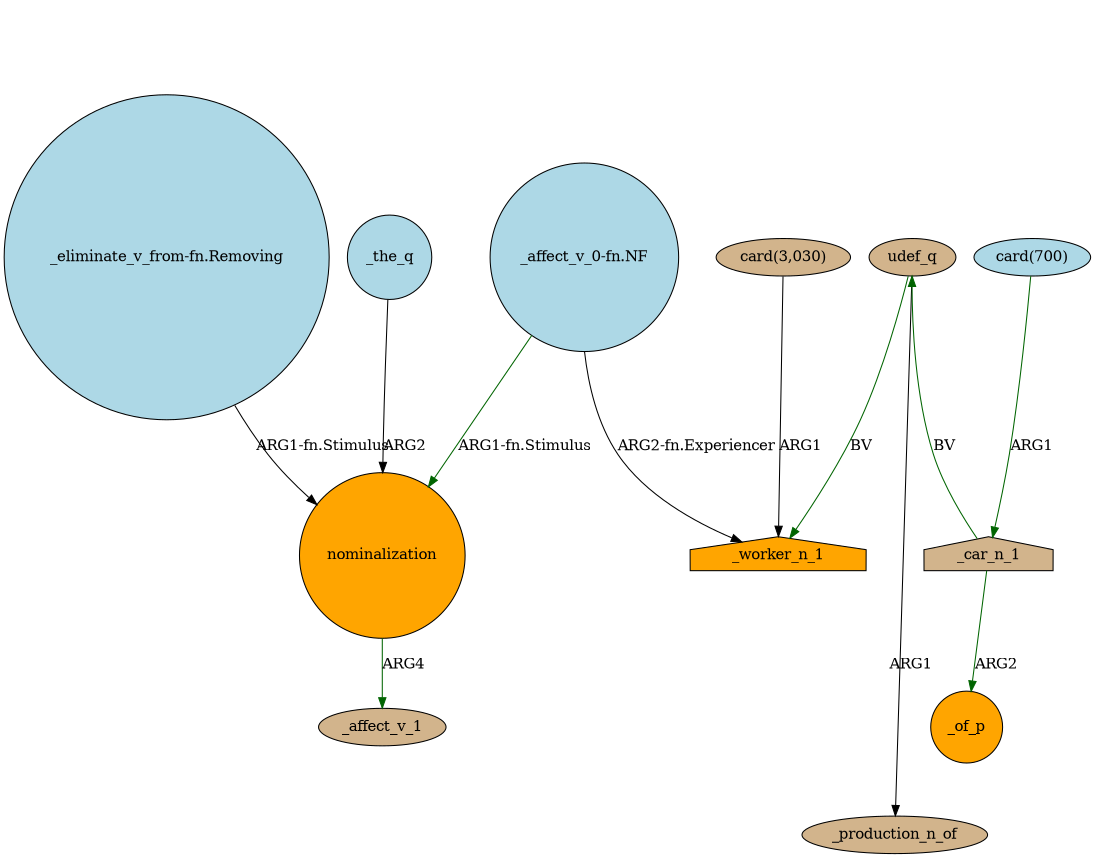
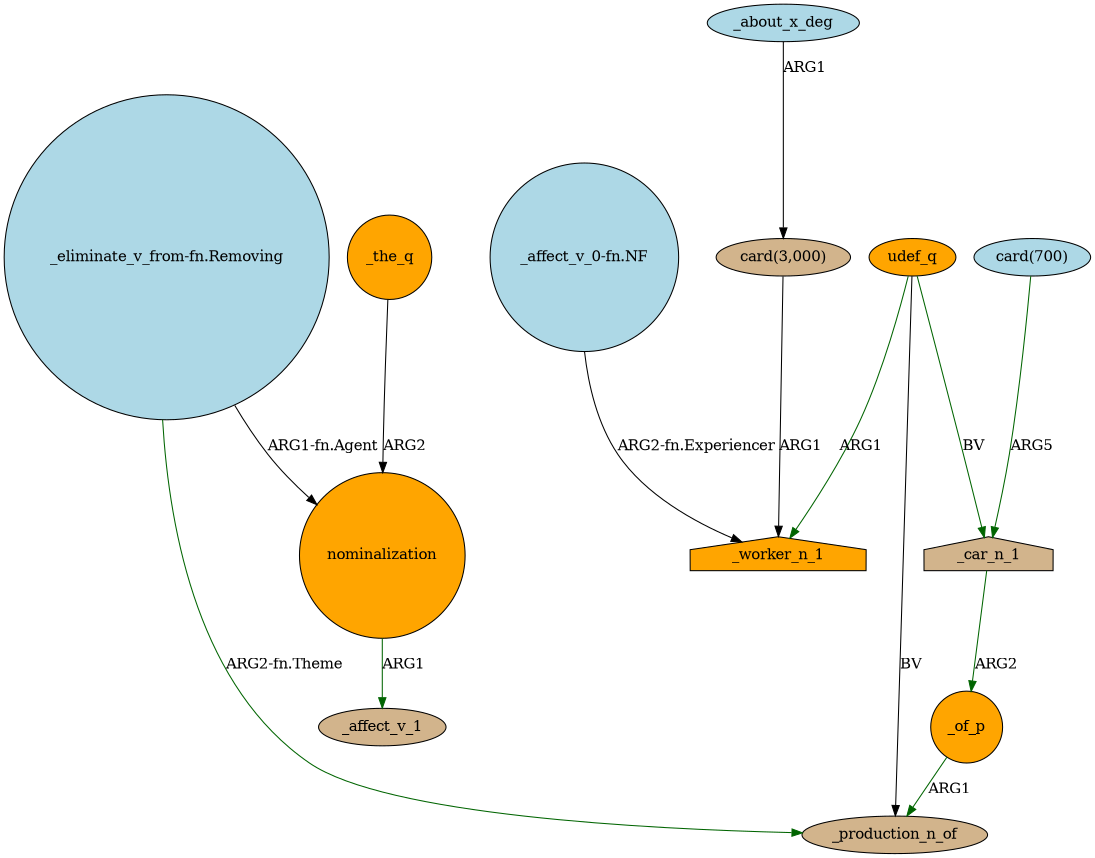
none -> (783, 23)
(390, 257) -> (390, 257)
(783, 257) -> (783, 257)
(913, 257) -> (913, 257)
(483, 407) -> none
(924, 418) -> (950, 402)
(323, 446) -> (323, 446)
(861, 446) -> (861, 446)
(1032, 446) -> (1032, 446)
(404, 665) -> (404, 665)
(911, 665) -> (911, 665)
none -> (930, 782)
none -> (357, 784)
